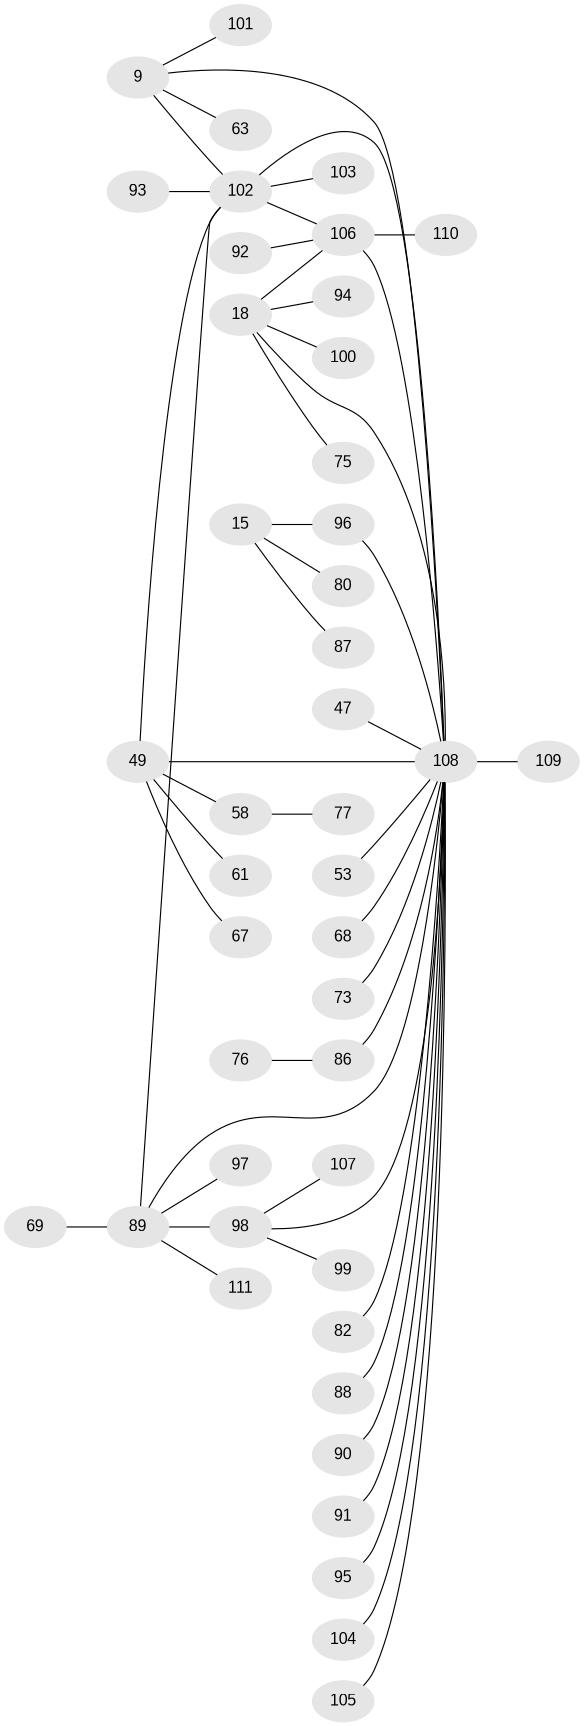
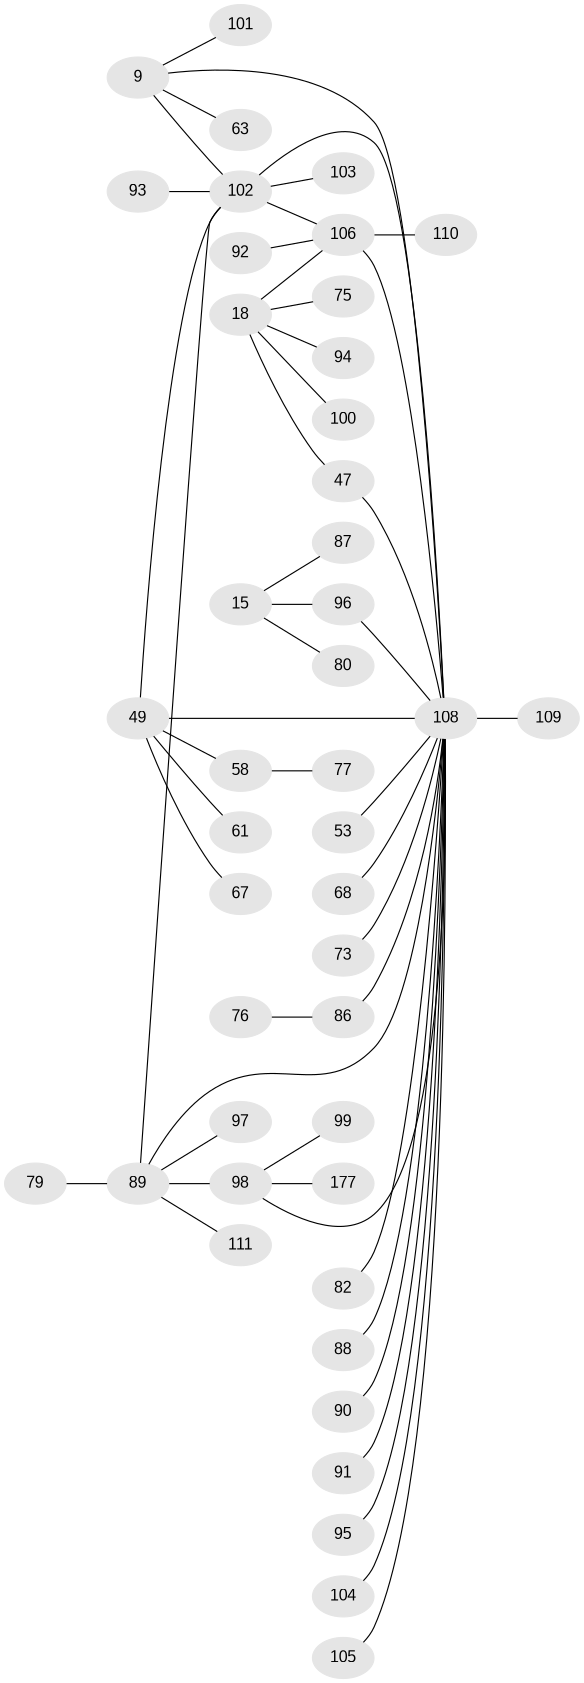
(410, 506) -> (283, 402)
(343, 1165) -> (343, 1184)
(35, 1227) -> (35, 1184)
